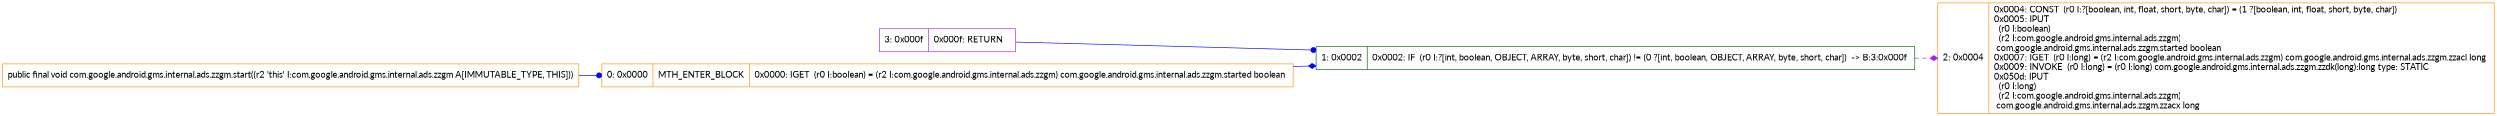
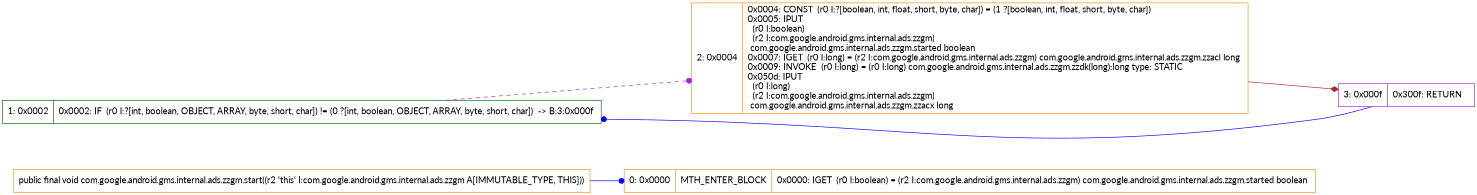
(972, 40) -> (1431, 95)
(1922, 58) -> (566, 91)
(1301, 66) -> none
none -> (1290, 85)
